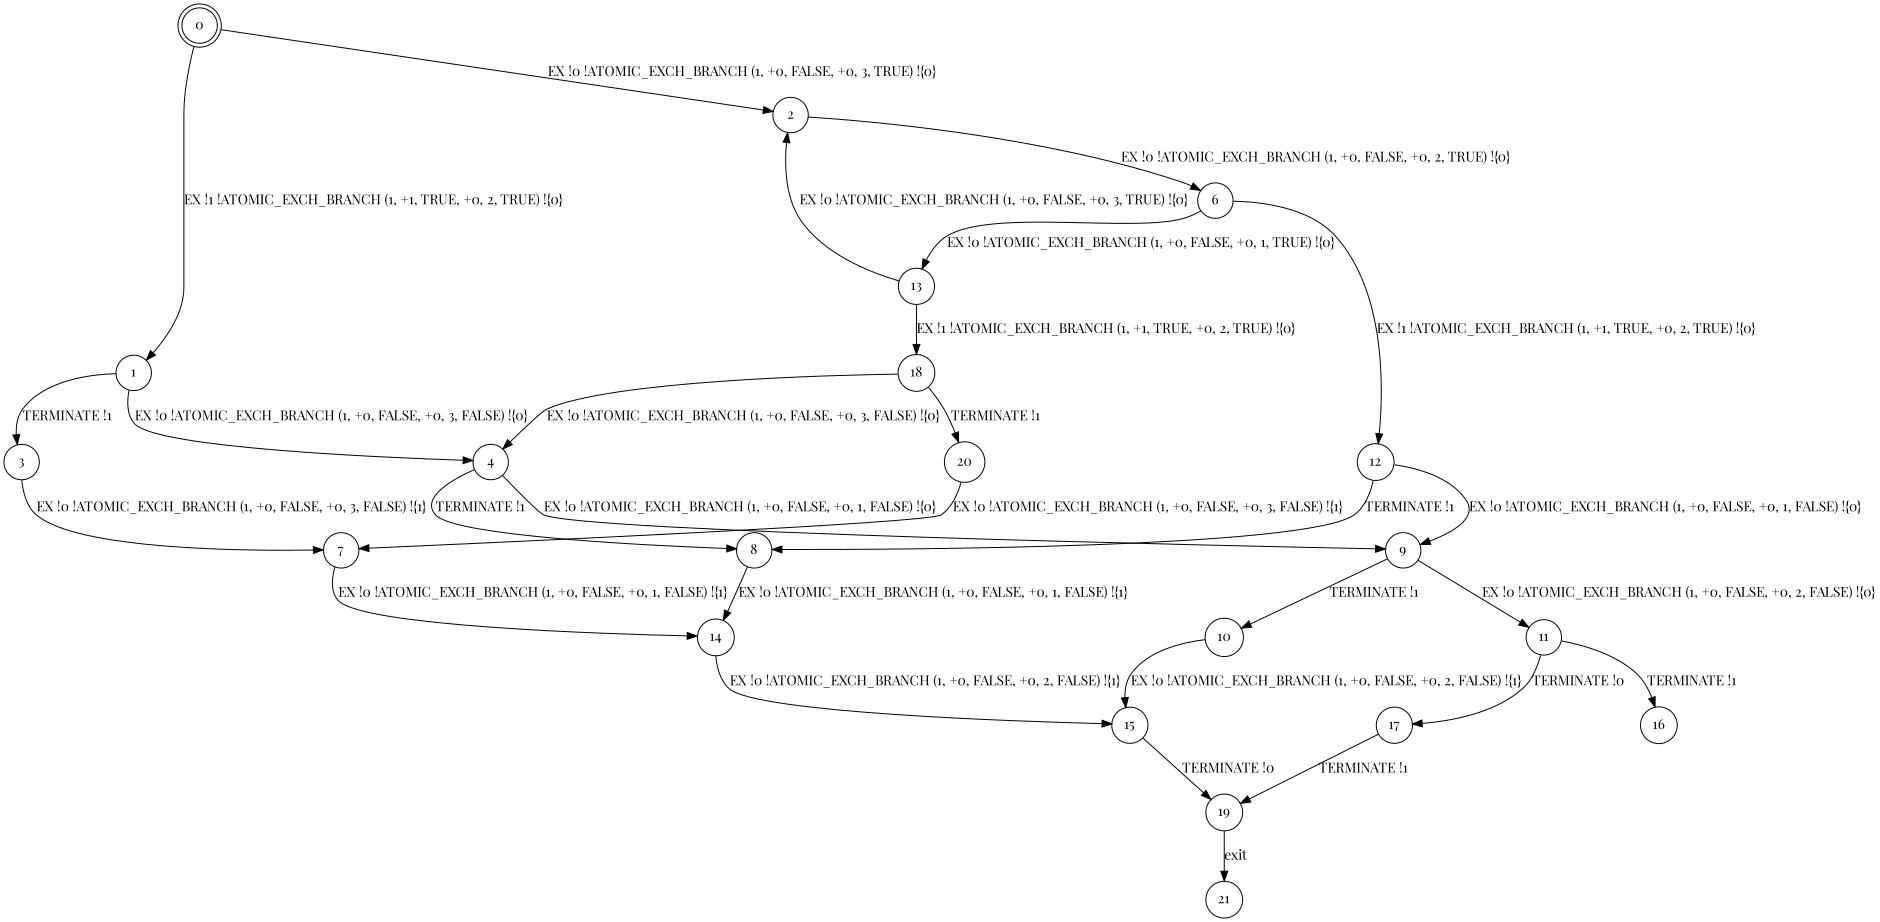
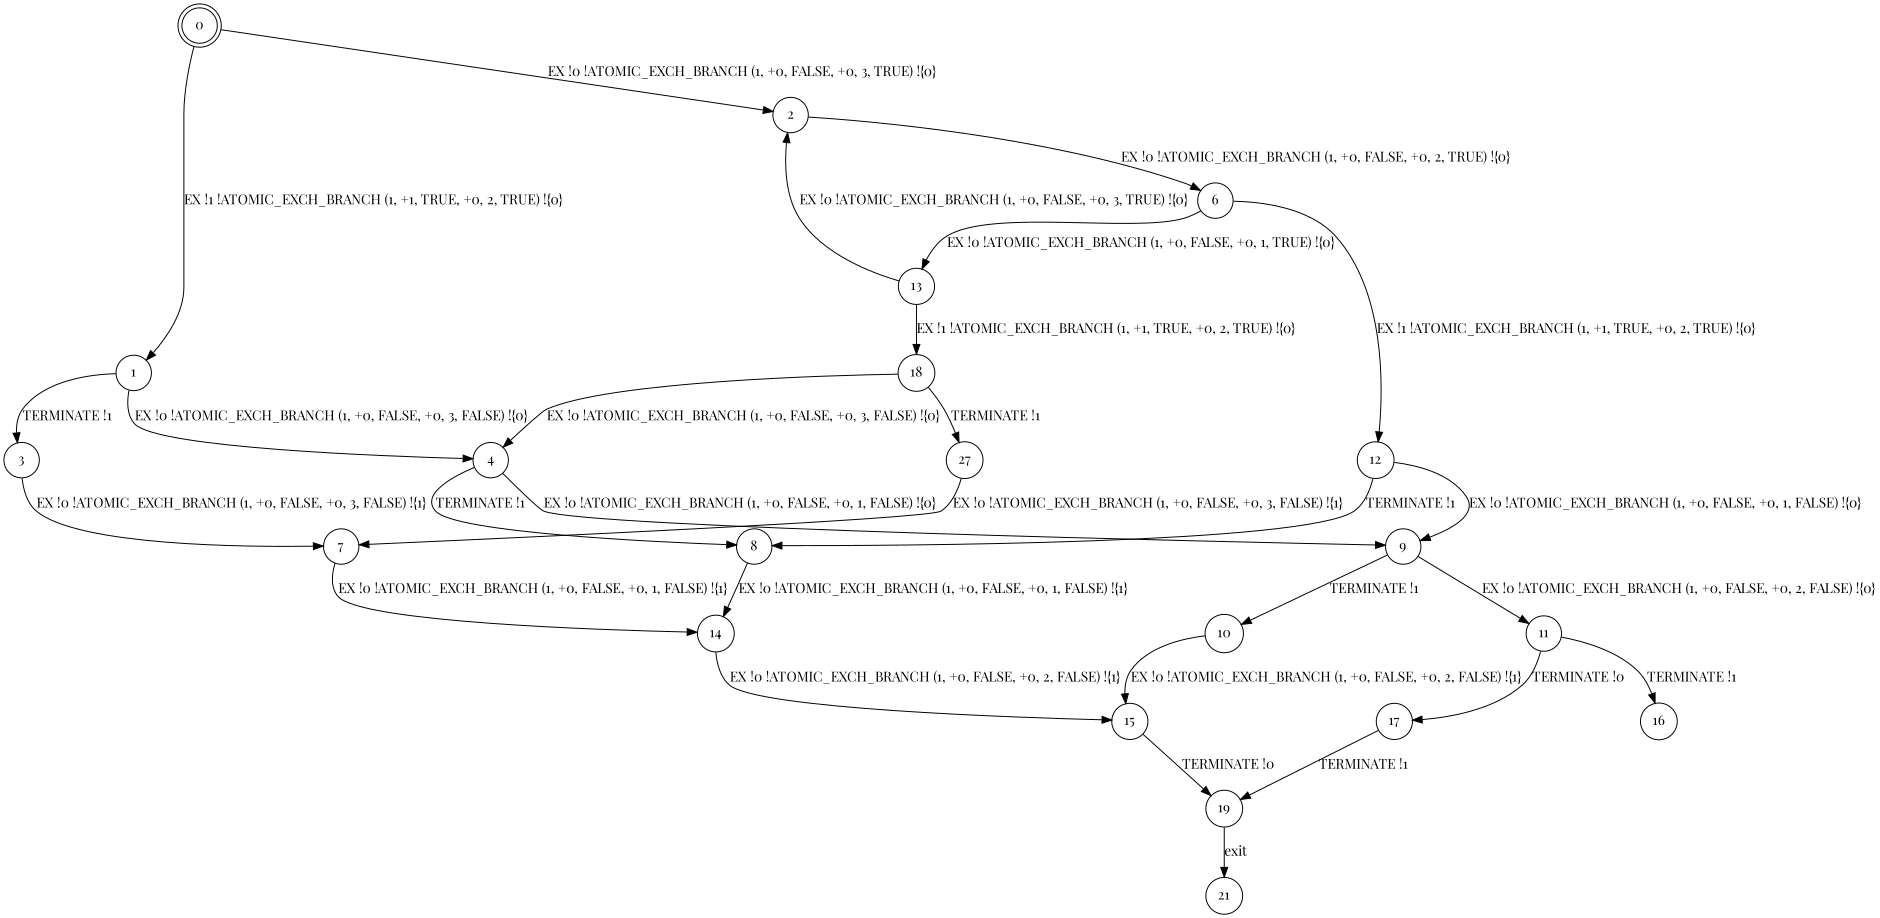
(965, 462) -> (965, 460)
